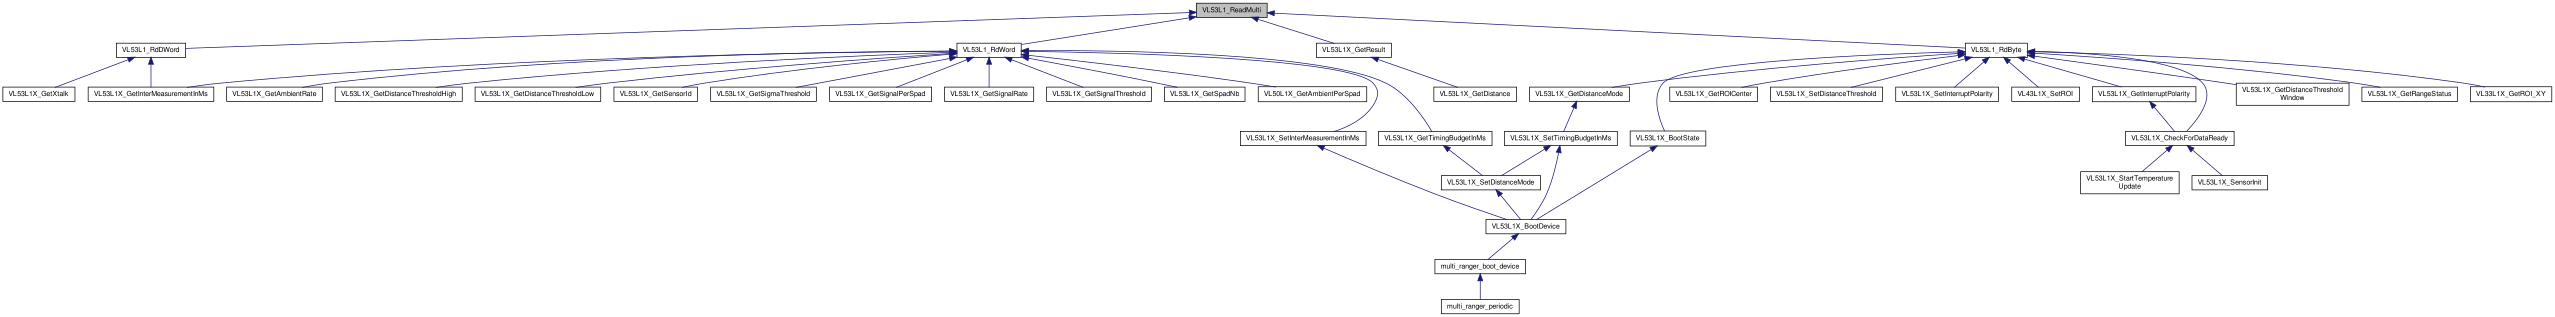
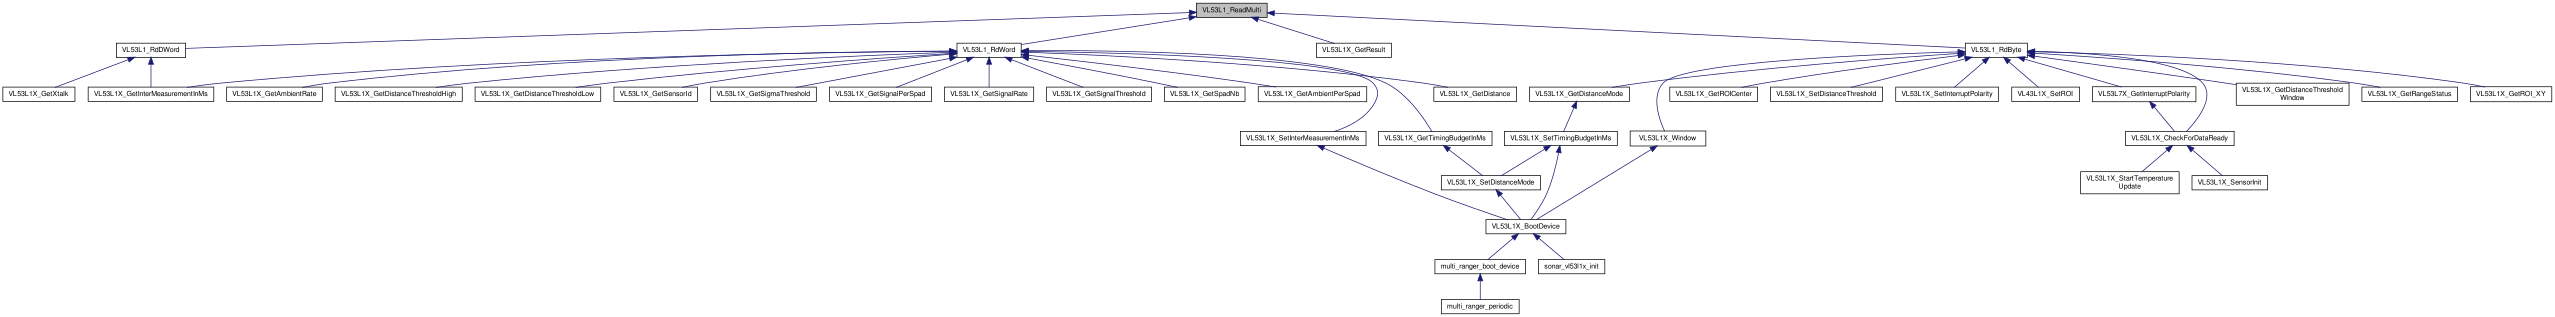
(1418, 73) -> (1239, 64)
(1312, 94) -> (1312, 94)
(2144, 94) -> (2144, 94)
(2511, 94) -> (2511, 94)
(1668, 138) -> (1668, 138)
none -> (1572, 267)
